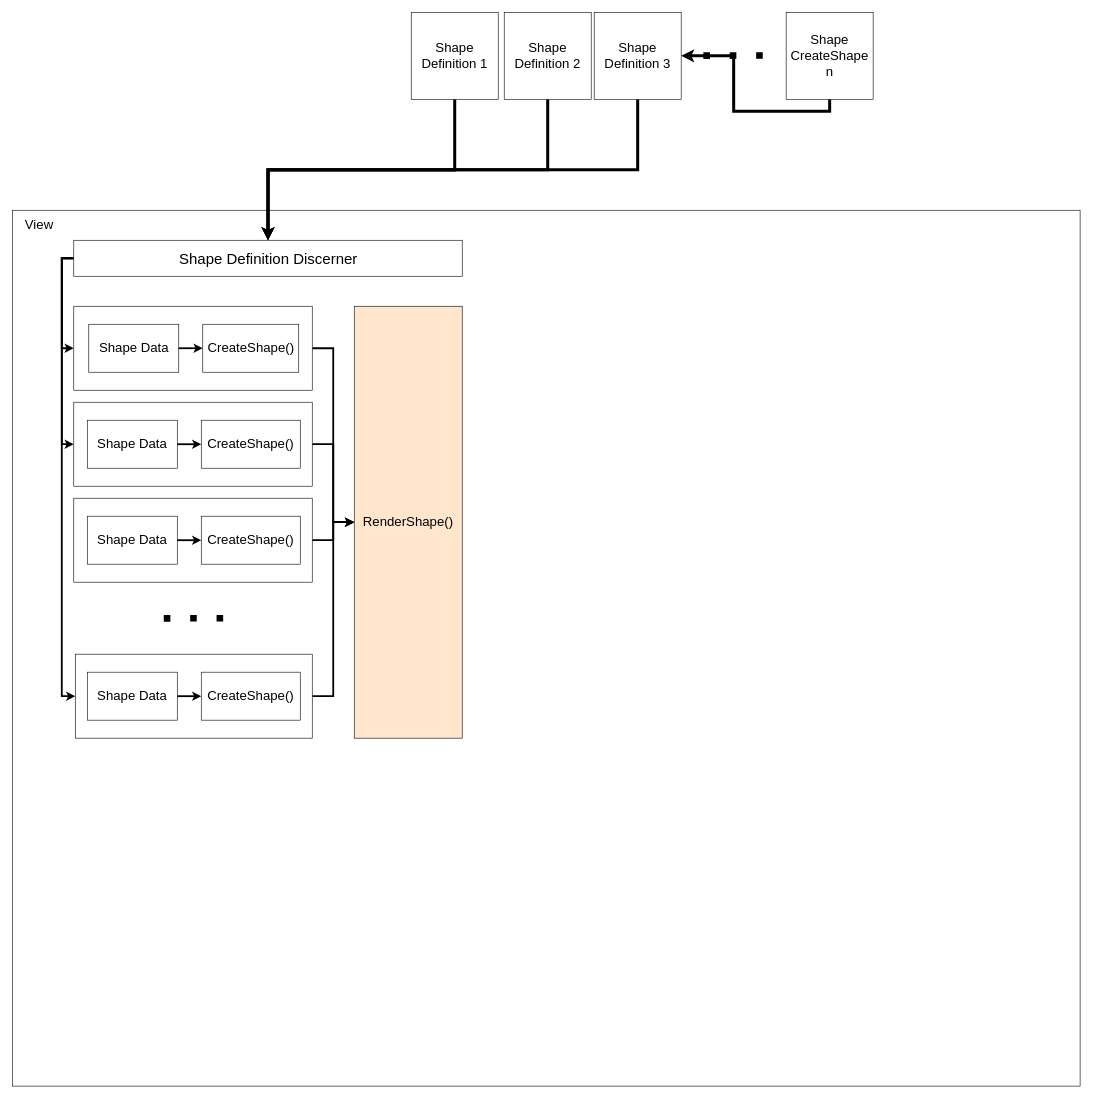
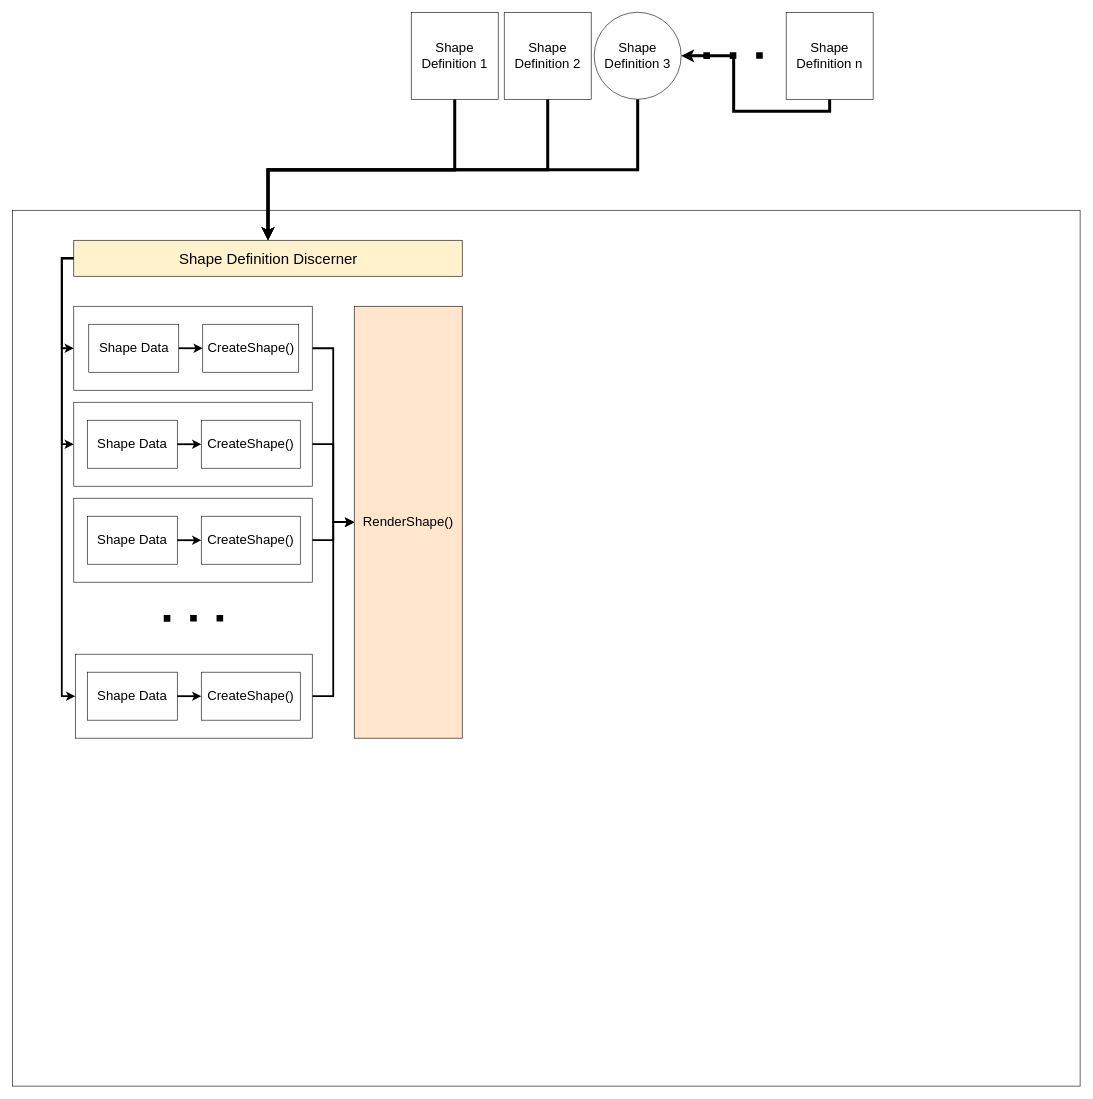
(638, 56) -> (638, 56)
(830, 56) -> (830, 56)
(39, 225) -> none
(268, 258) -> (268, 258)
